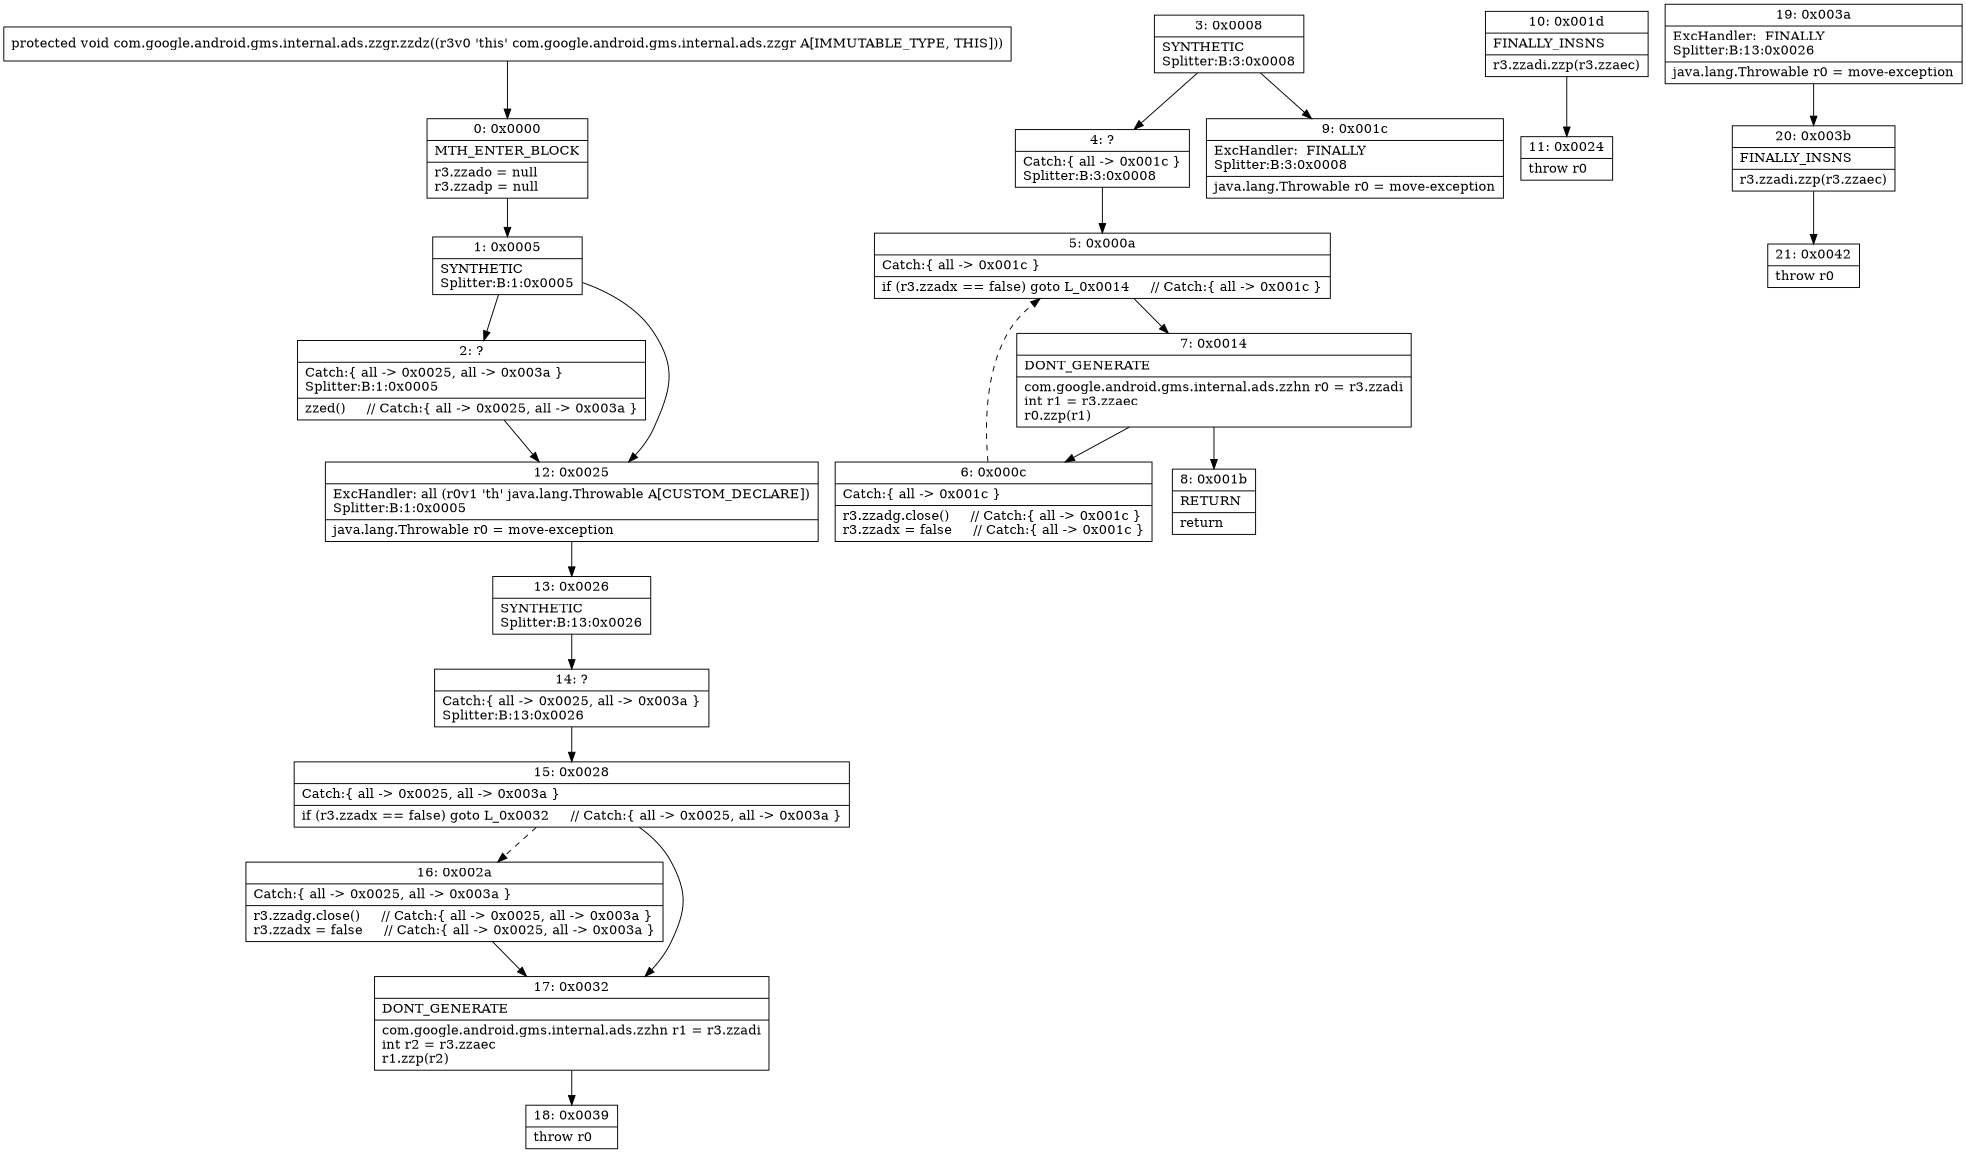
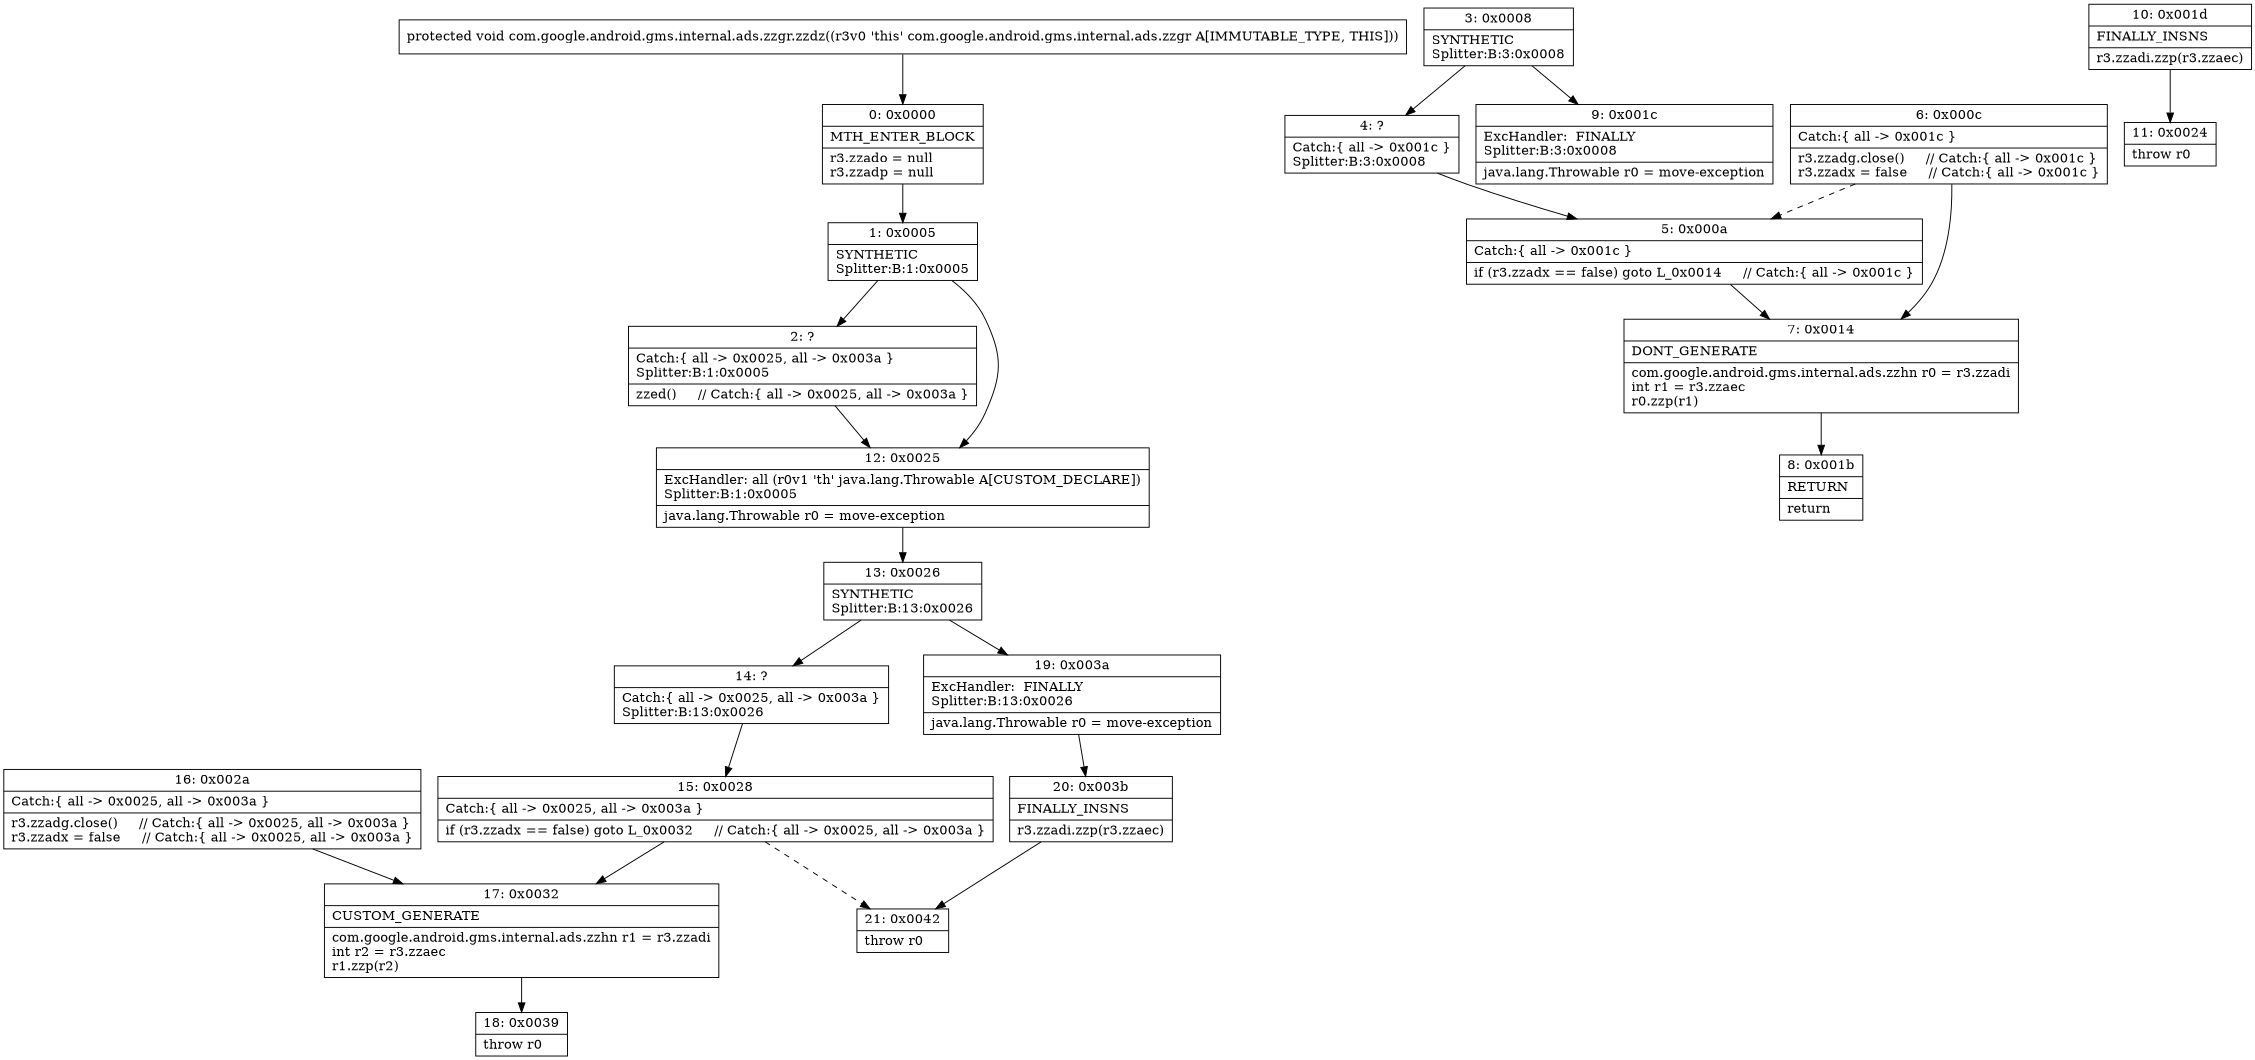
(1102, 442) -> (1944, 253)
none -> (974, 635)
(521, 841) -> (814, 873)
(445, 1009) -> (406, 916)
